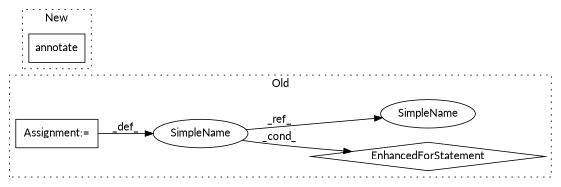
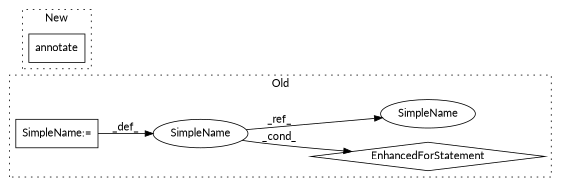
(57, 134) -> (57, 134)
